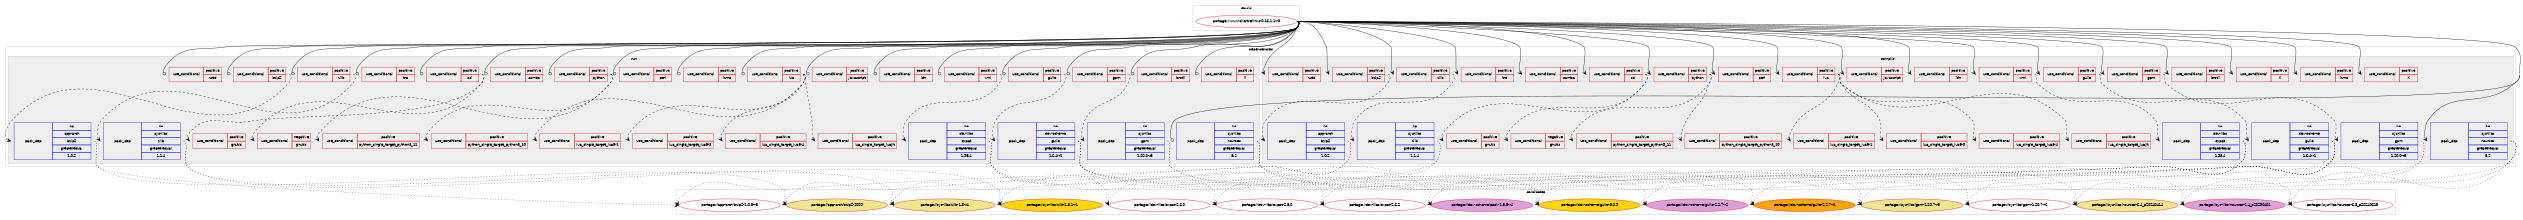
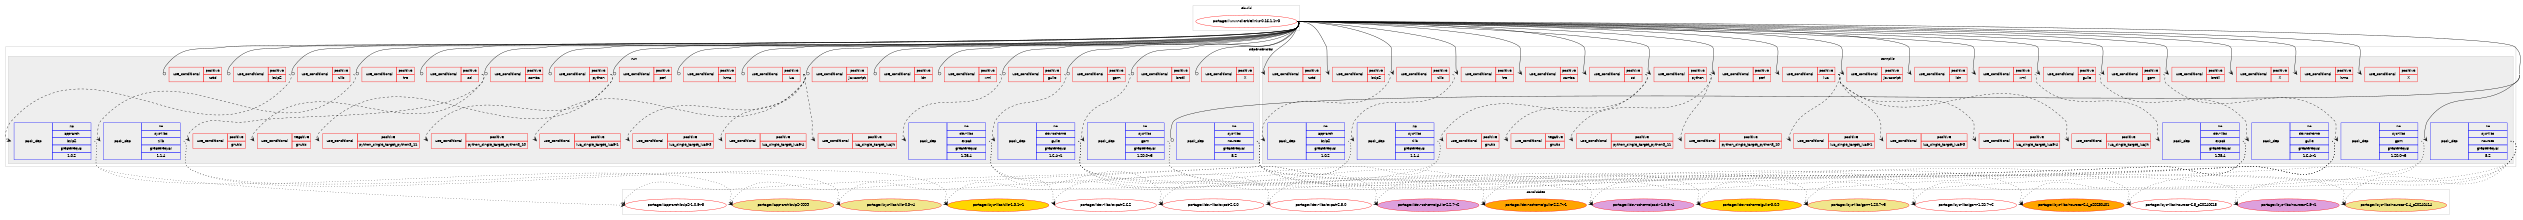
(945, 205) -> (891, 205)
(2235, 205) -> (2074, 205)
none -> (2289, 205)
